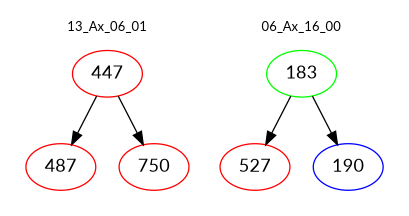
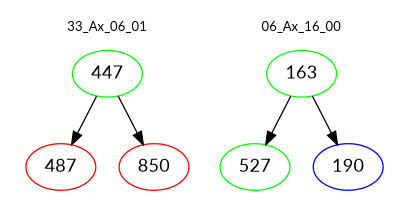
(107, 28) -> (107, 28)
(107, 74) -> (107, 74)
(302, 74) -> (302, 74)
(154, 167) -> (154, 167)
(255, 167) -> (255, 167)
